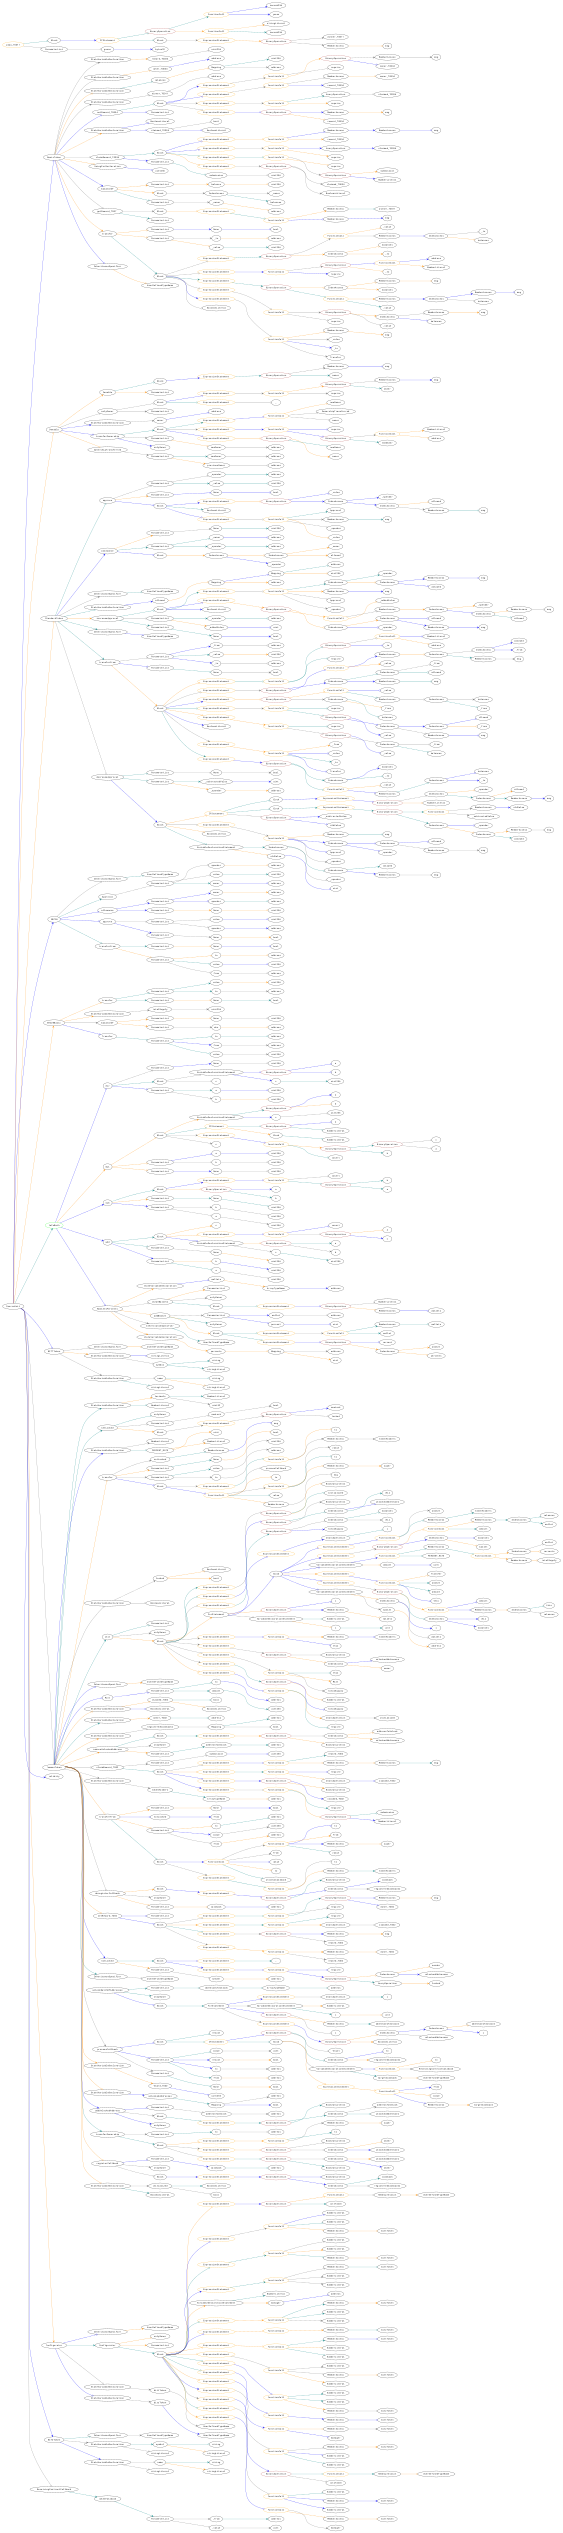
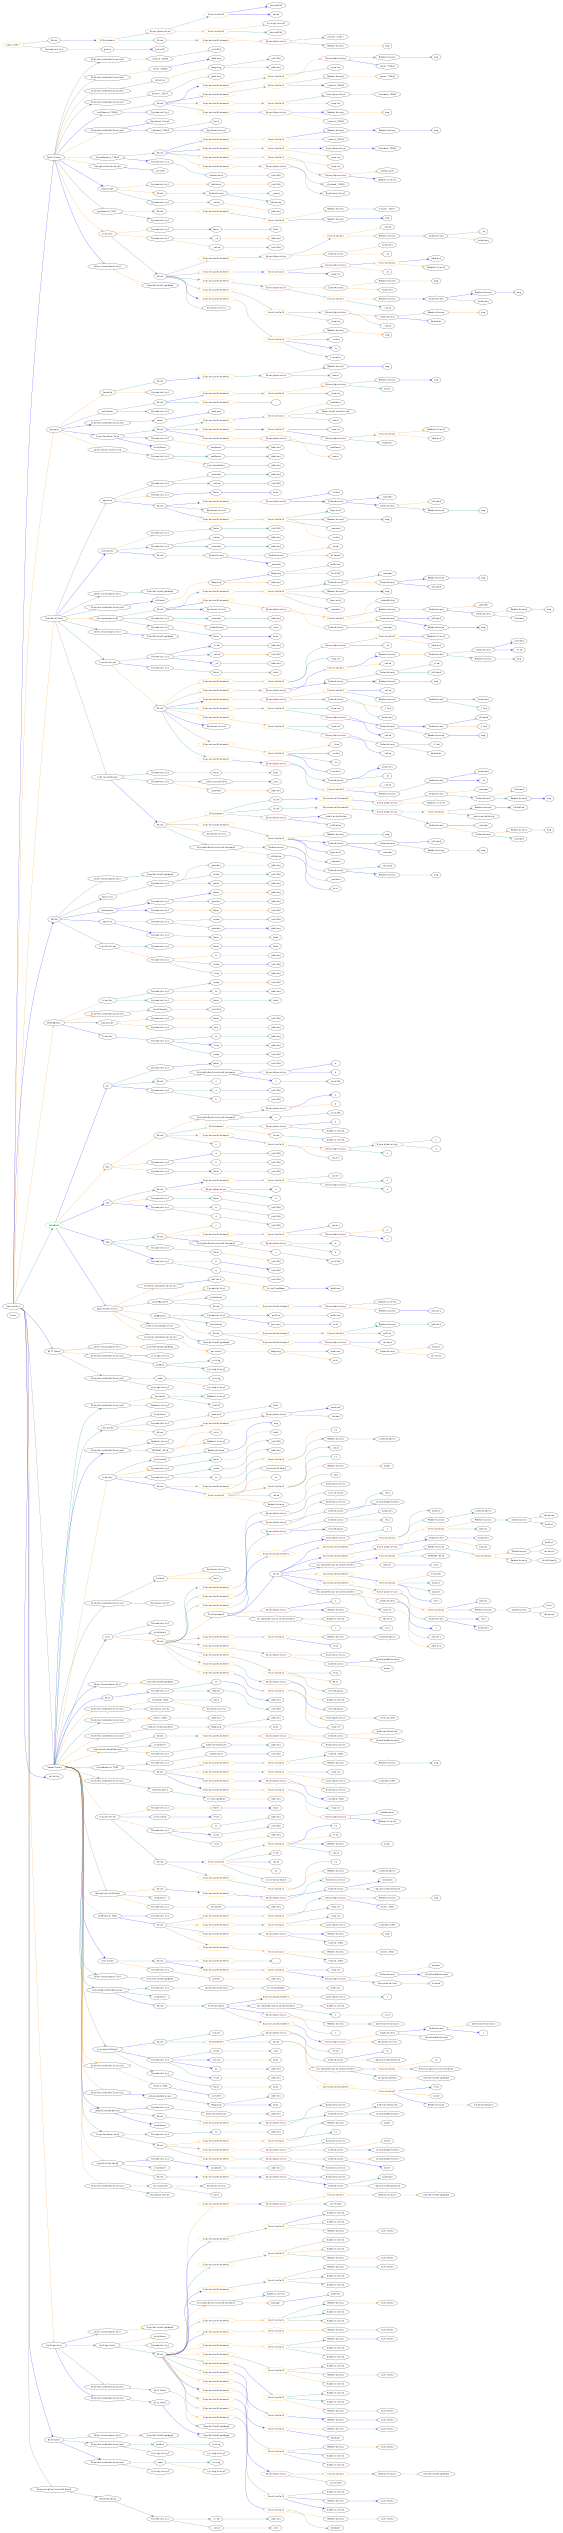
(108, 777) -> (108, 777)
none -> (13, 1315)
none -> (82, 1874)
